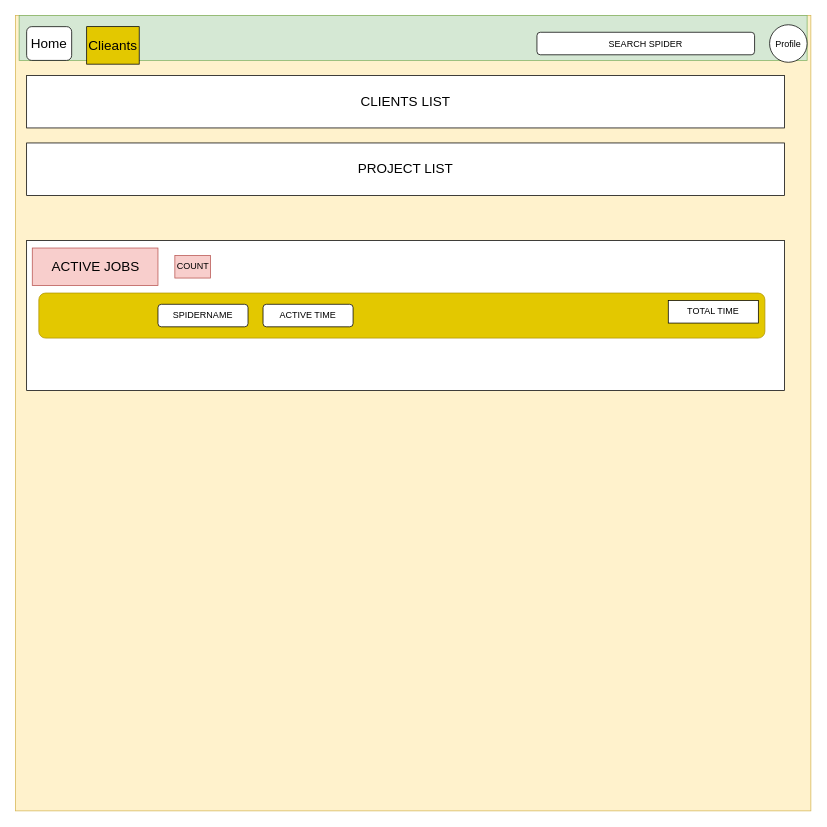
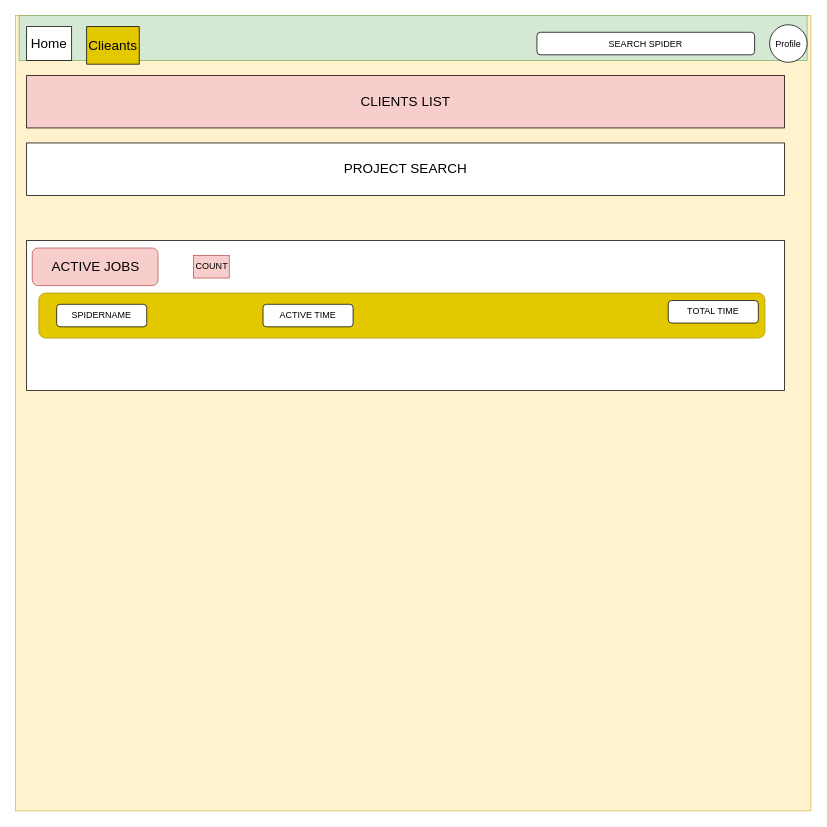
(49, 44) -> (49, 44)
(405, 102) -> (405, 102)
(405, 169) -> (405, 169)
(95, 267) -> (95, 267)
(193, 267) -> (211, 267)
(713, 312) -> (713, 312)
(203, 315) -> (102, 315)
